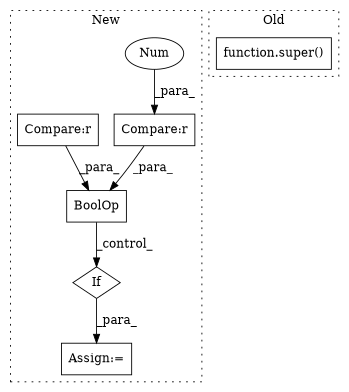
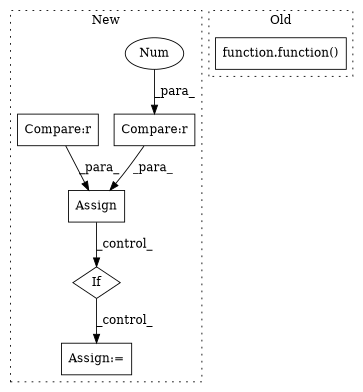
(274, 54) -> (281, 54)
(97, 206) -> (97, 206)
(117, 321) -> (125, 321)
